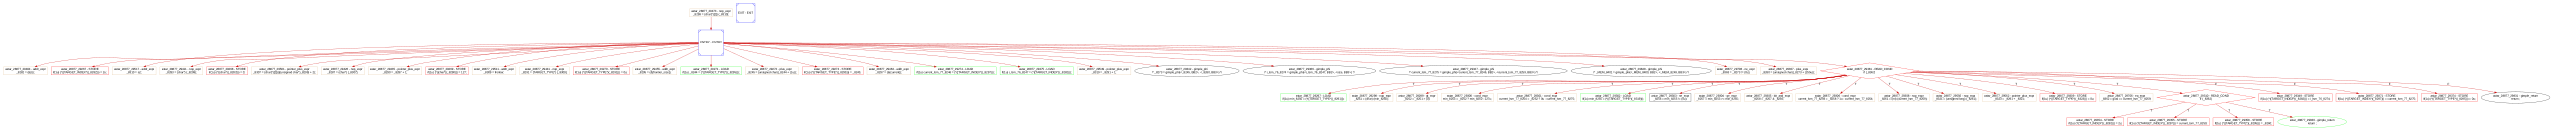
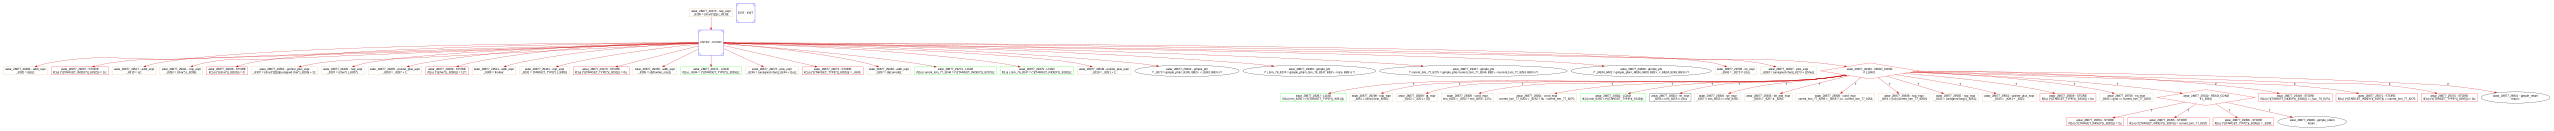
(2312, 122) -> (2312, 122)
